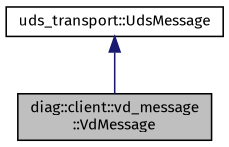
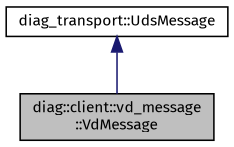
(115, 22) -> (117, 22)
